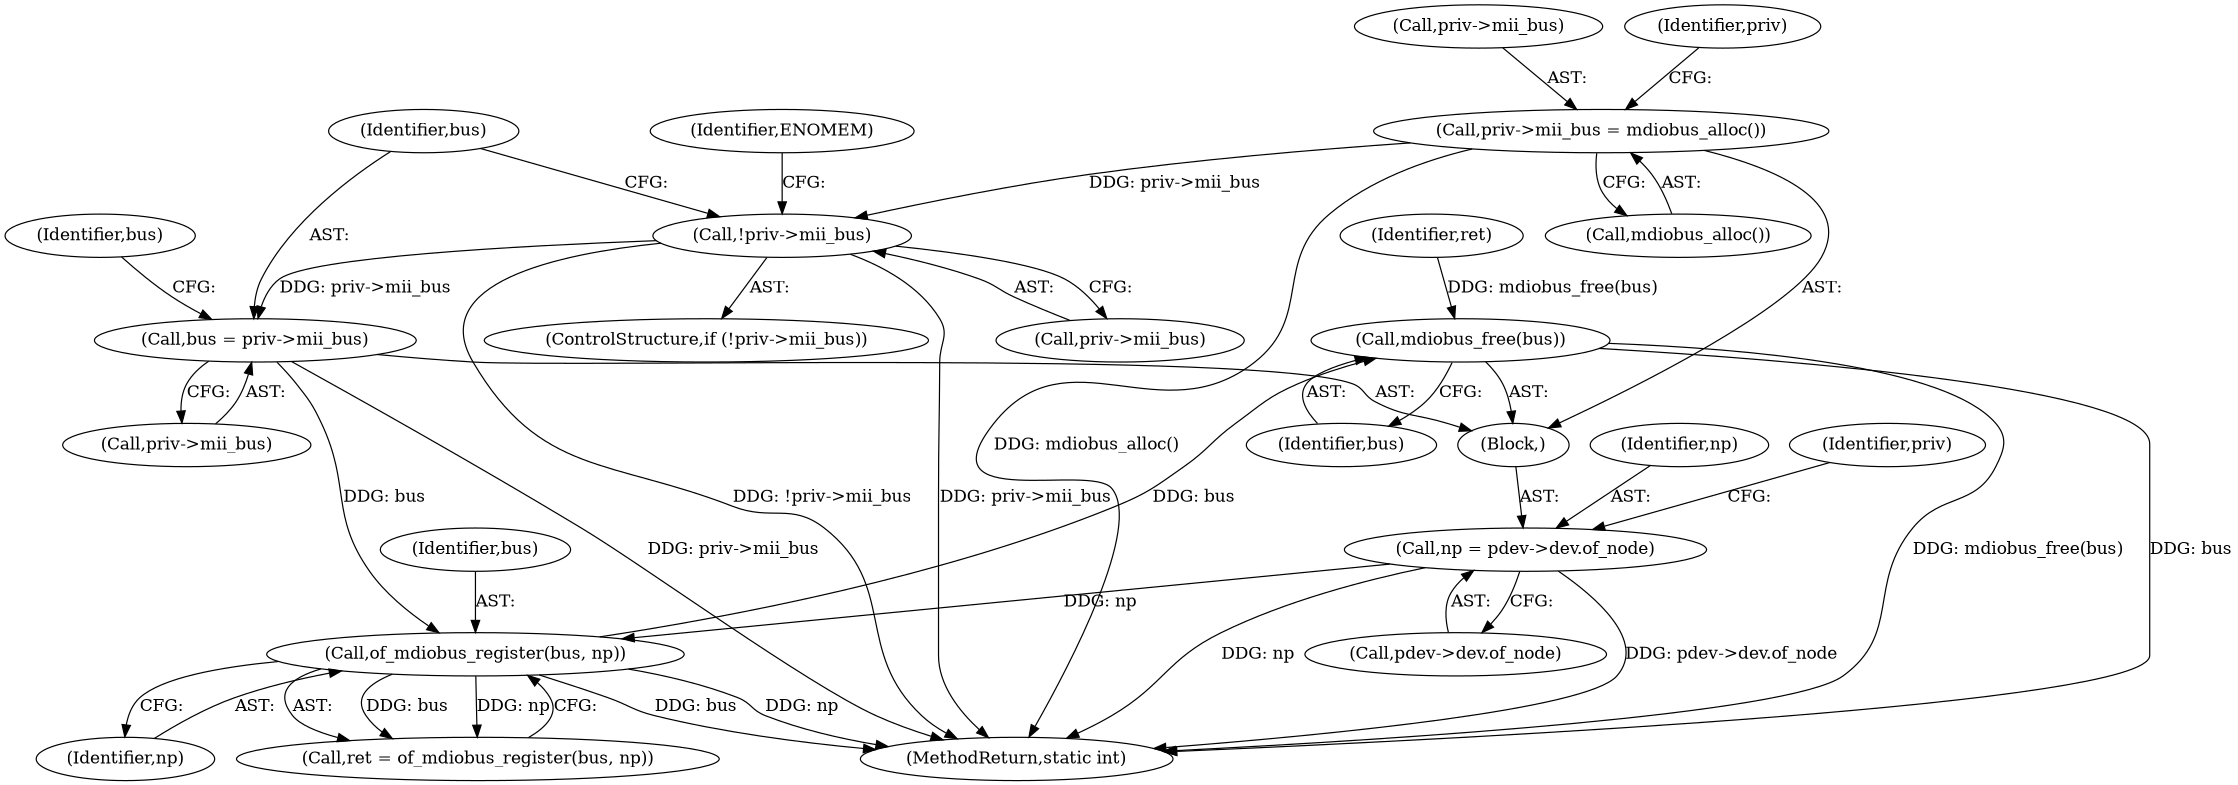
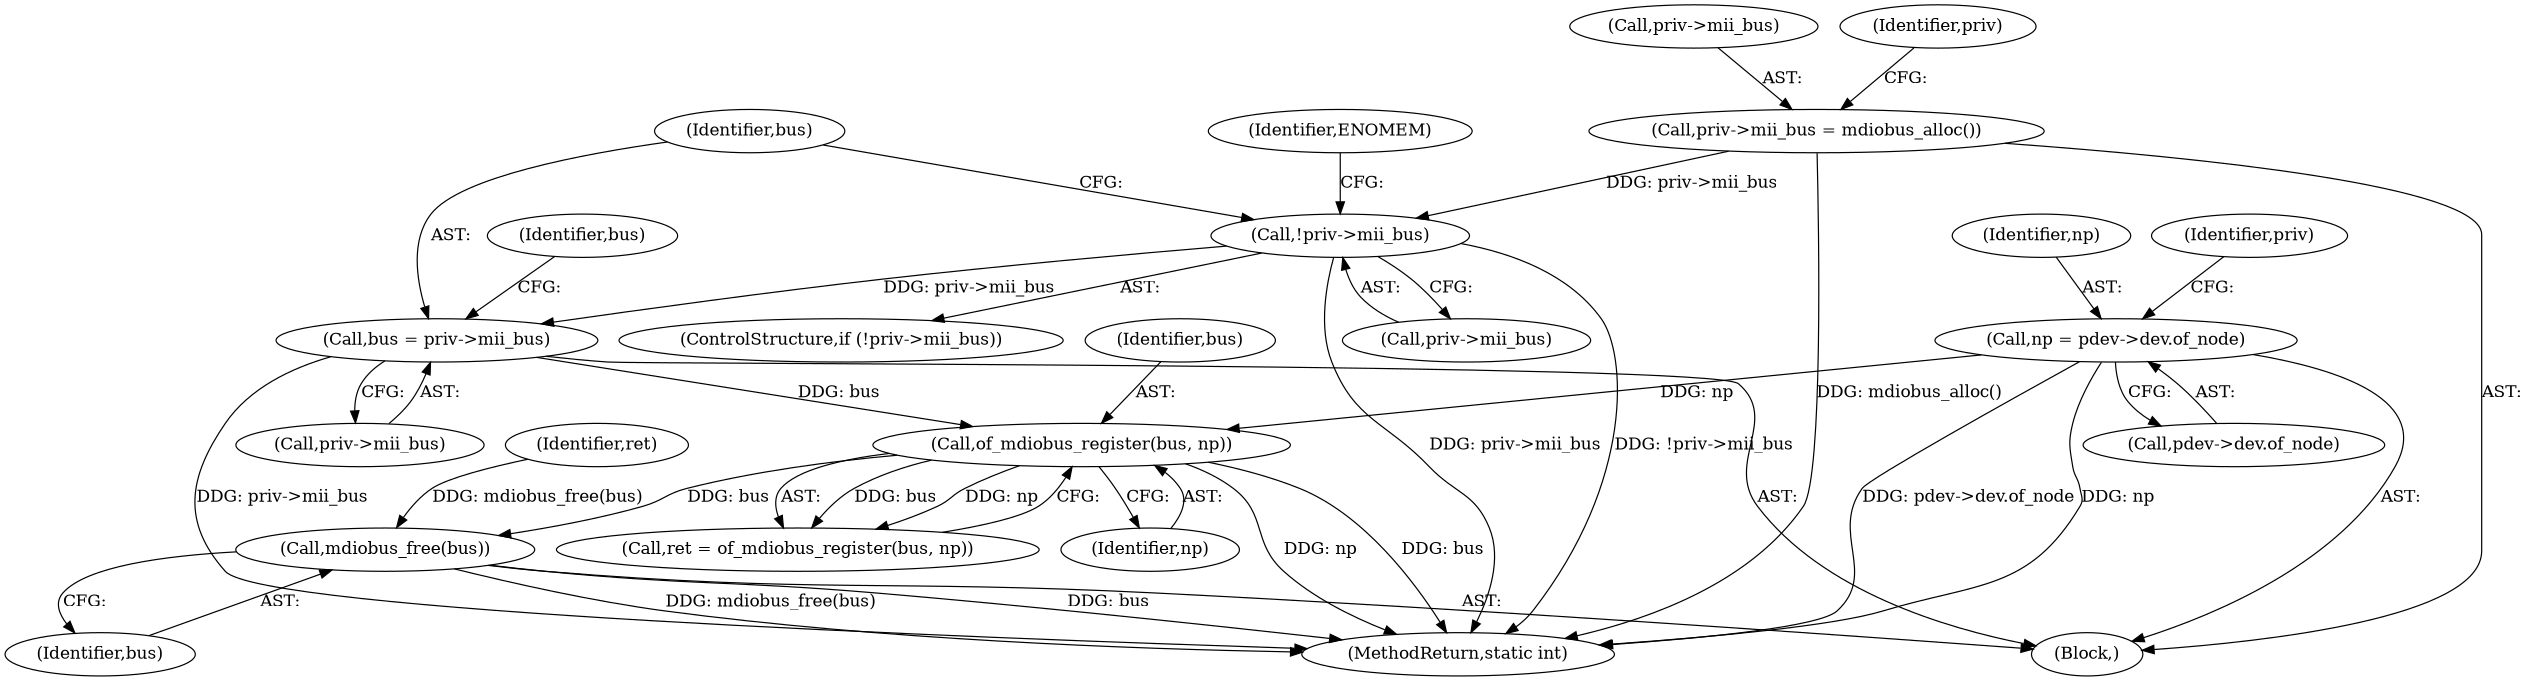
(1678, 236) -> none
(1519, 491) -> (2367, 506)
